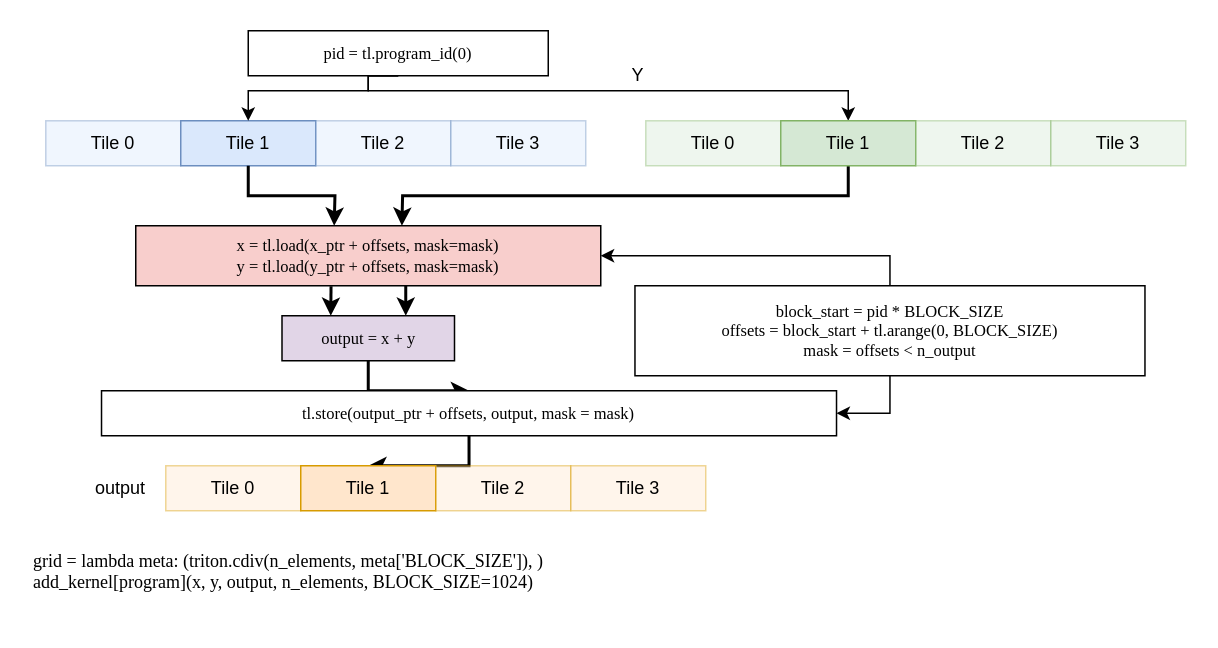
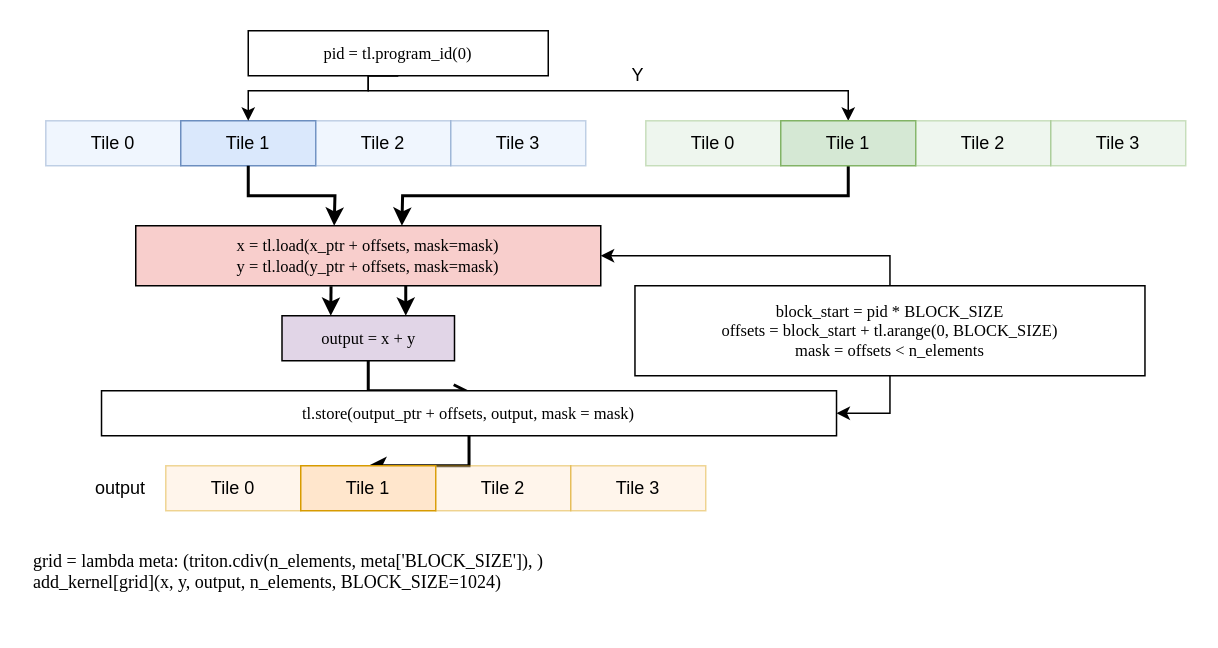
(890, 331) -> (890, 331)
(454, 391) -> (456, 391)
(332, 573) -> (332, 573)
